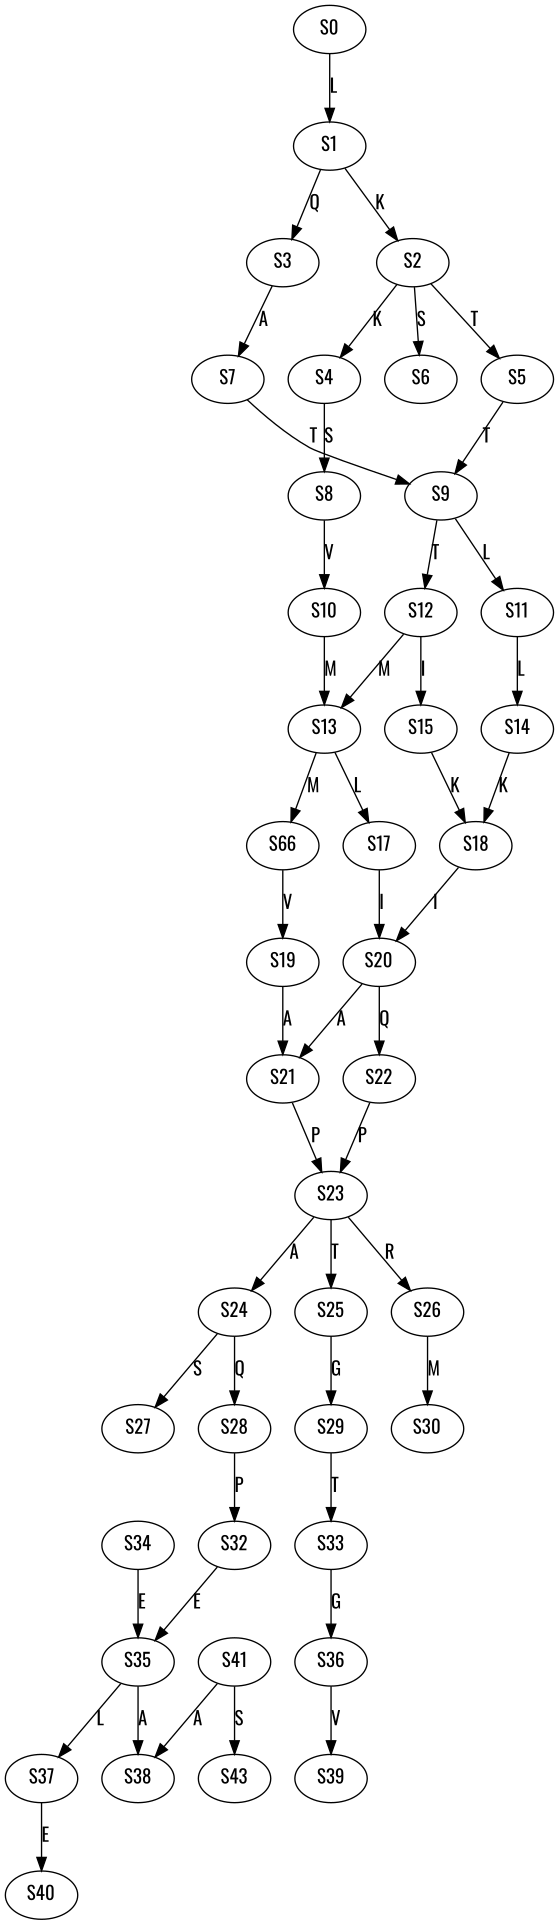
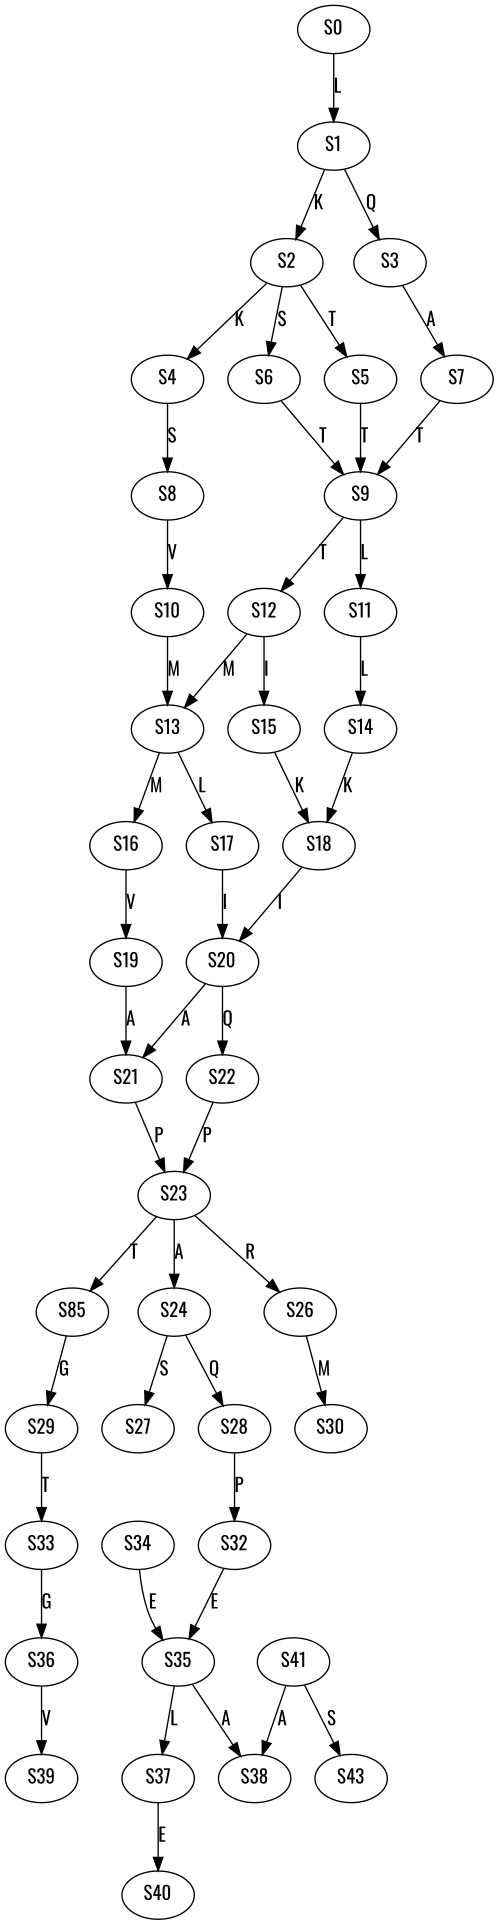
none -> (308, 433)
(283, 846) -> (126, 846)
(331, 1312) -> (72, 1312)
